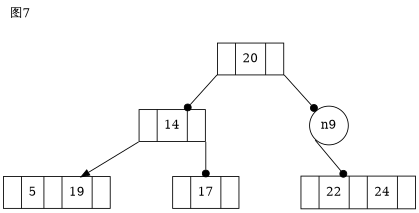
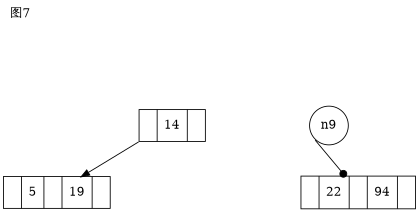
(251, 59) -> none
(206, 192) -> none
(382, 192) -> (382, 192)
